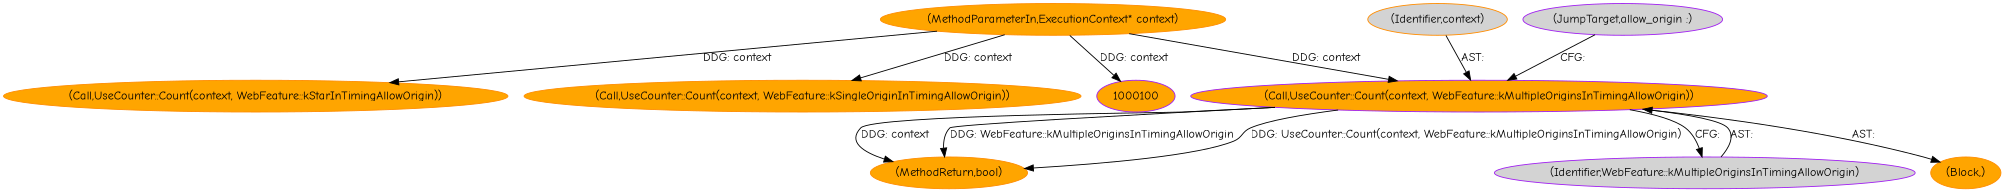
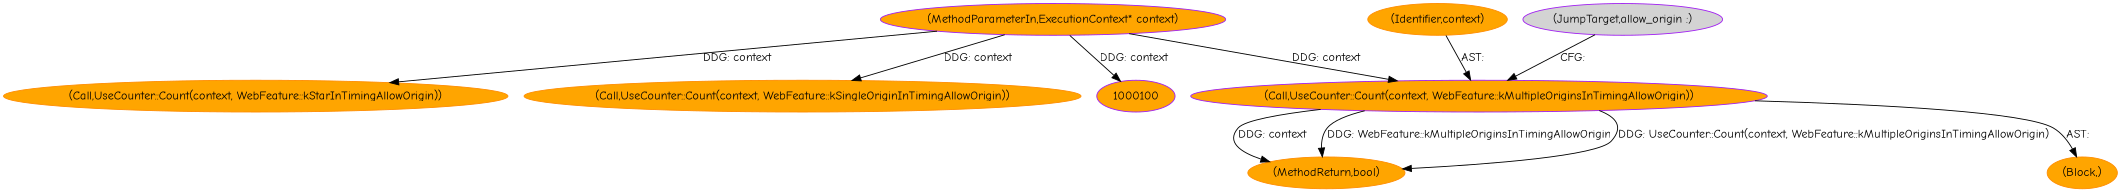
(1053, 19) -> (1053, 19)
(1438, 19) -> (1438, 19)
(1705, 173) -> none
